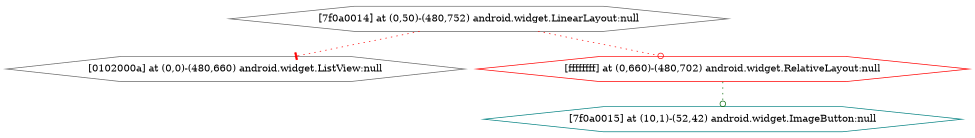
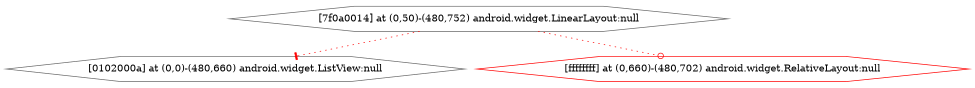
(723, 119) -> none
